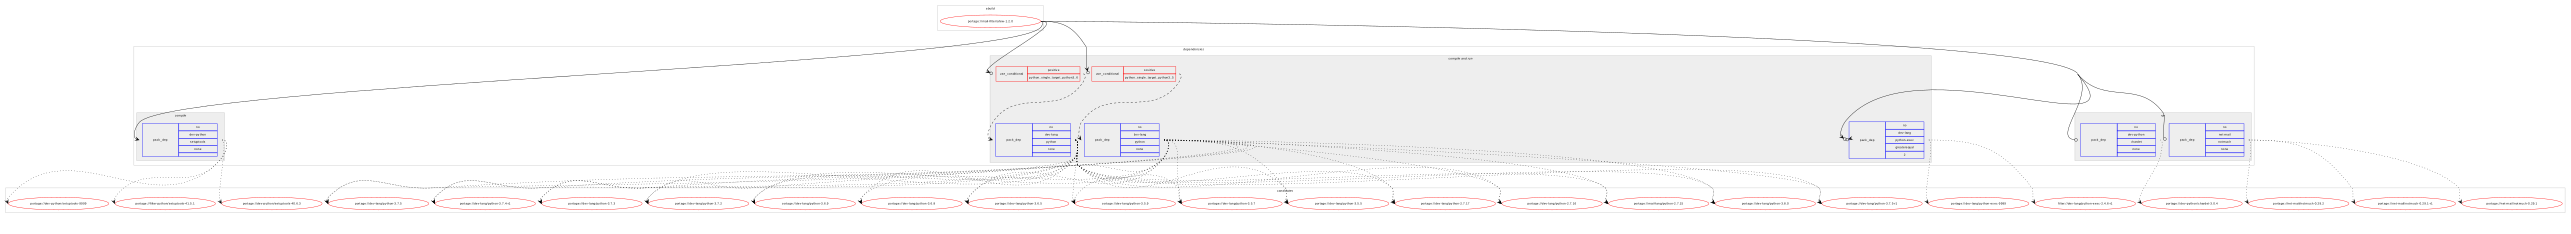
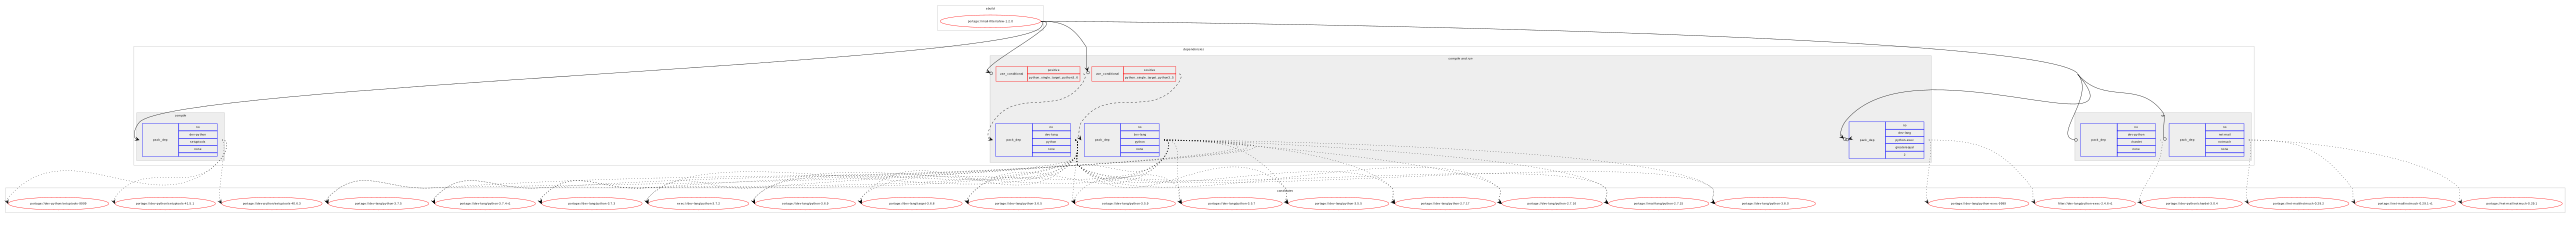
(165, 204) -> (165, 204)
(699, 204) -> (699, 204)
(912, 204) -> (912, 204)
(1872, 204) -> none
